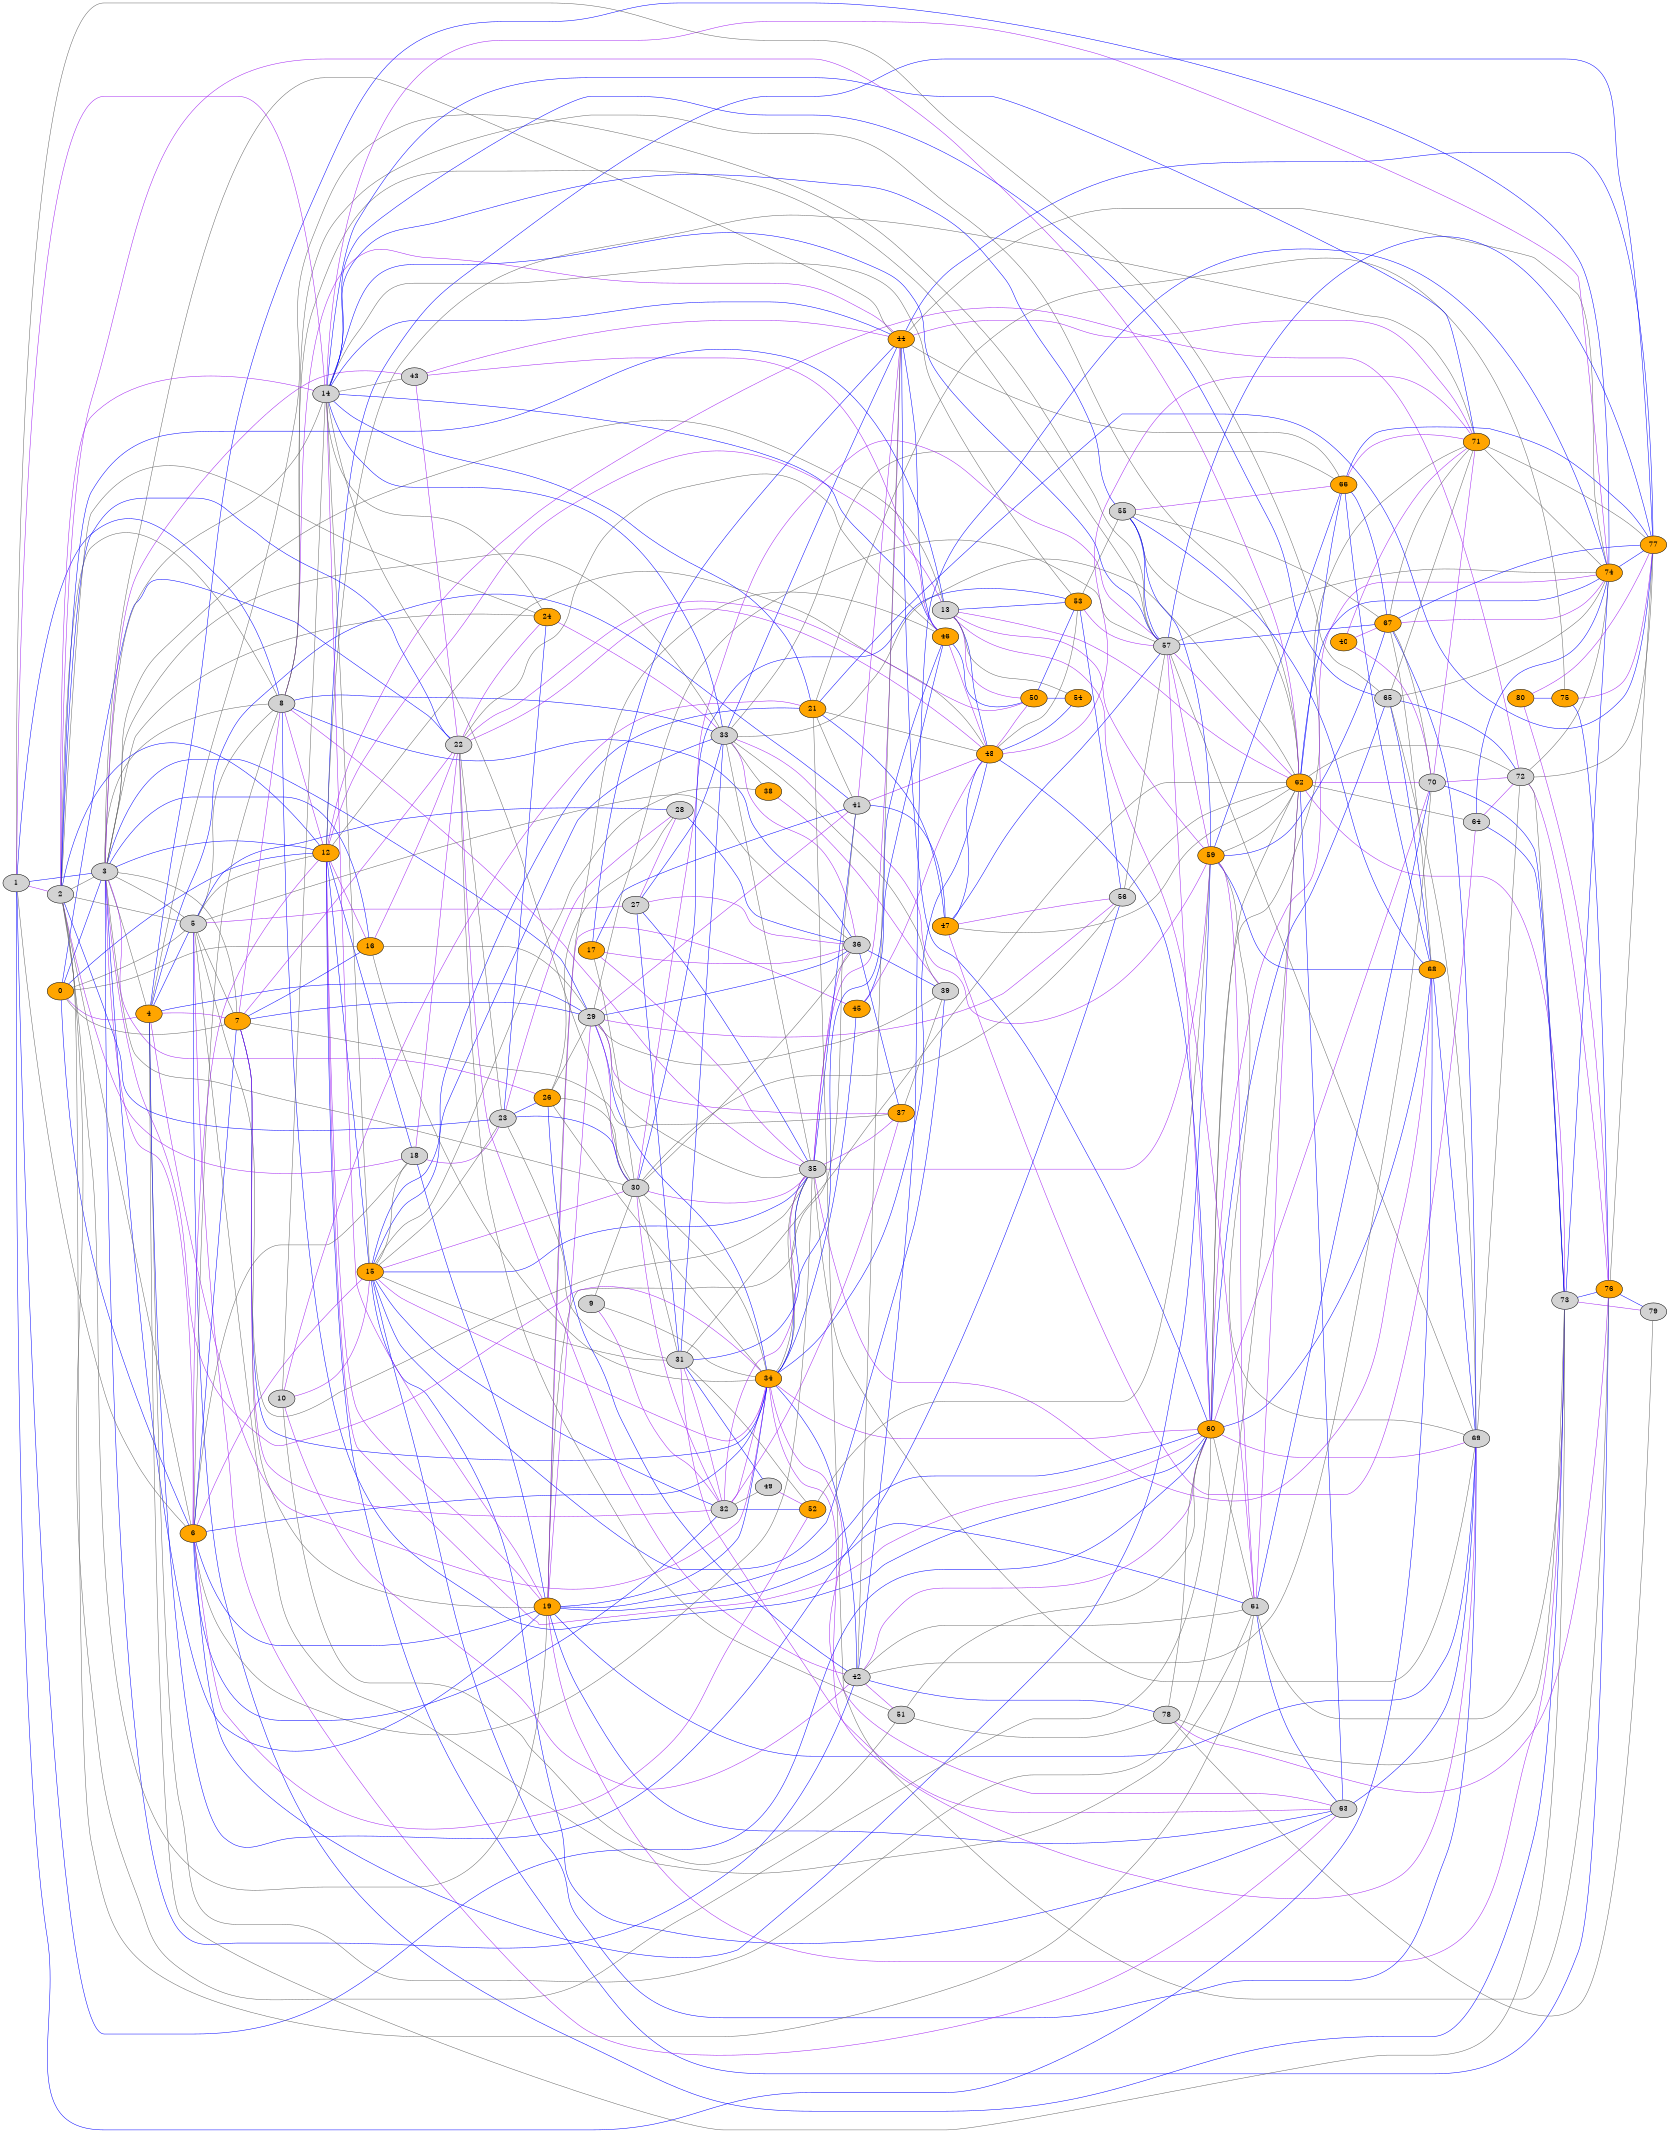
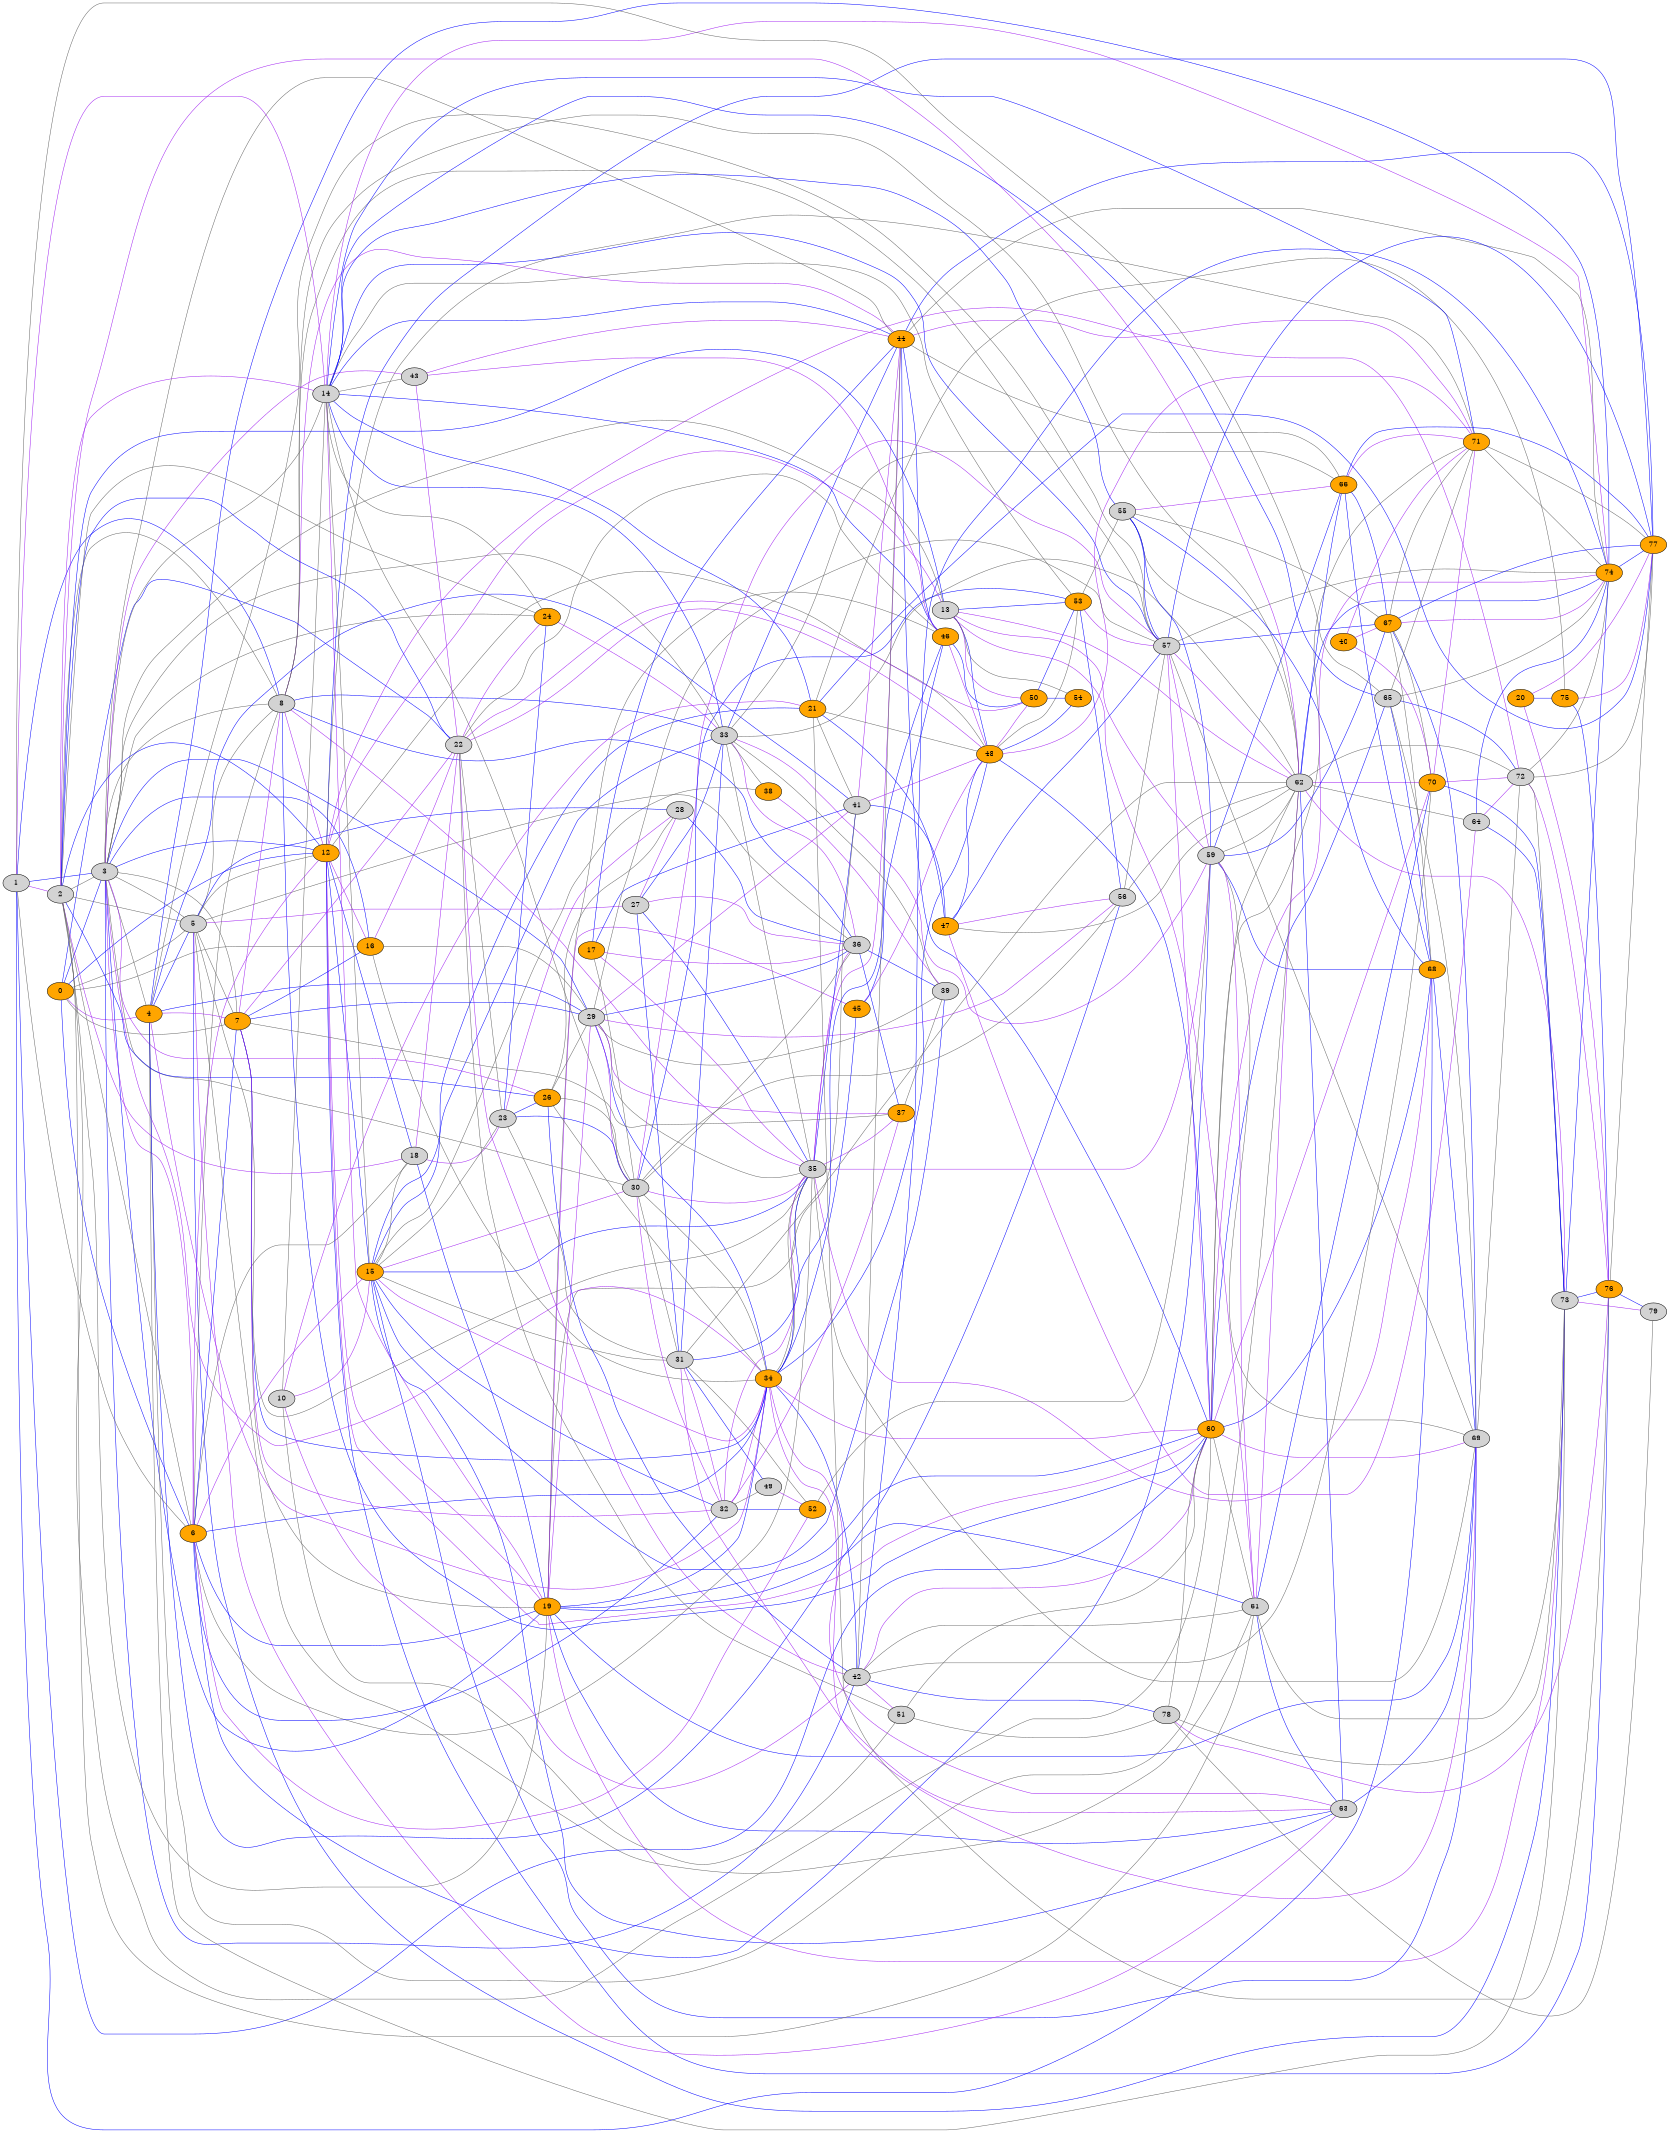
(1521, 698) -> (1521, 698)
(1299, 783) -> (1299, 783)
(1432, 783) -> (1432, 783)
(1211, 856) -> (1211, 856)
(190, 1122) -> (248, 1077)
(591, 1304) -> none
